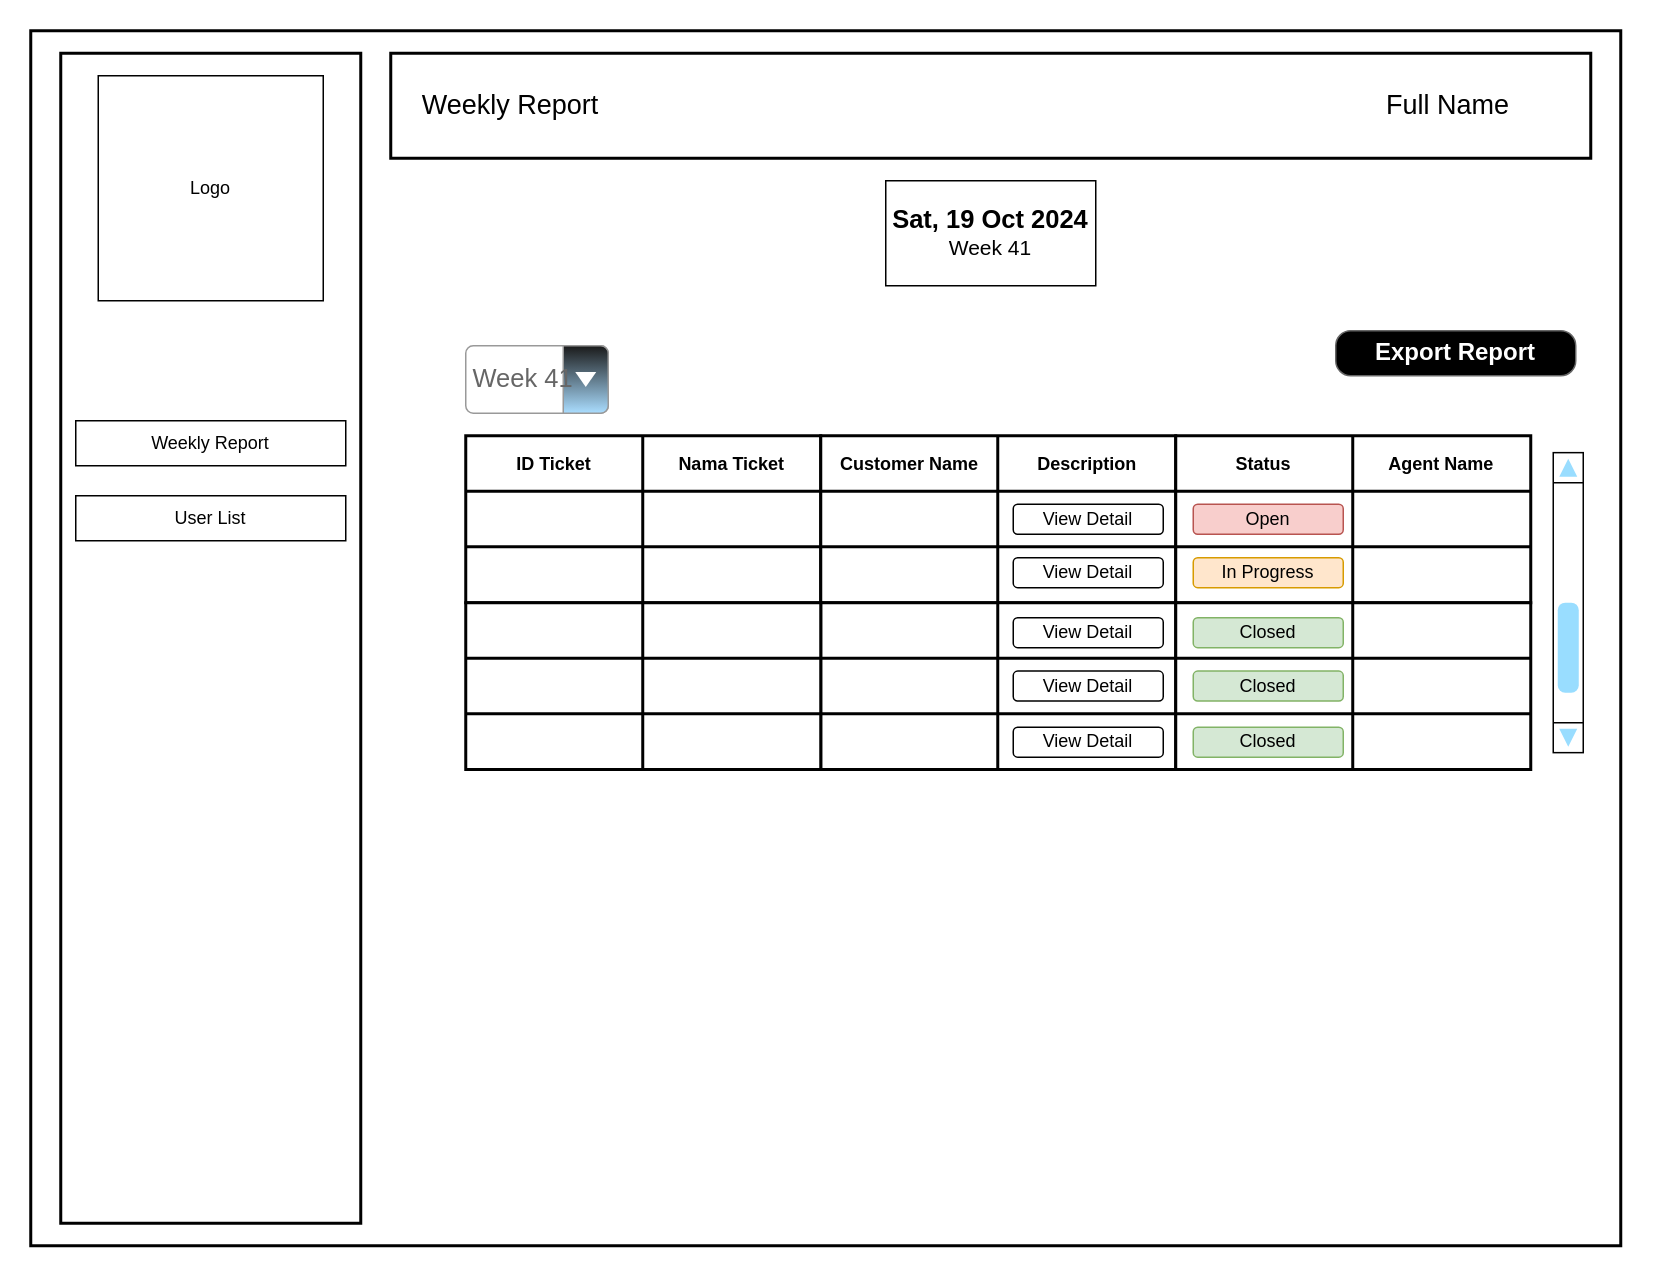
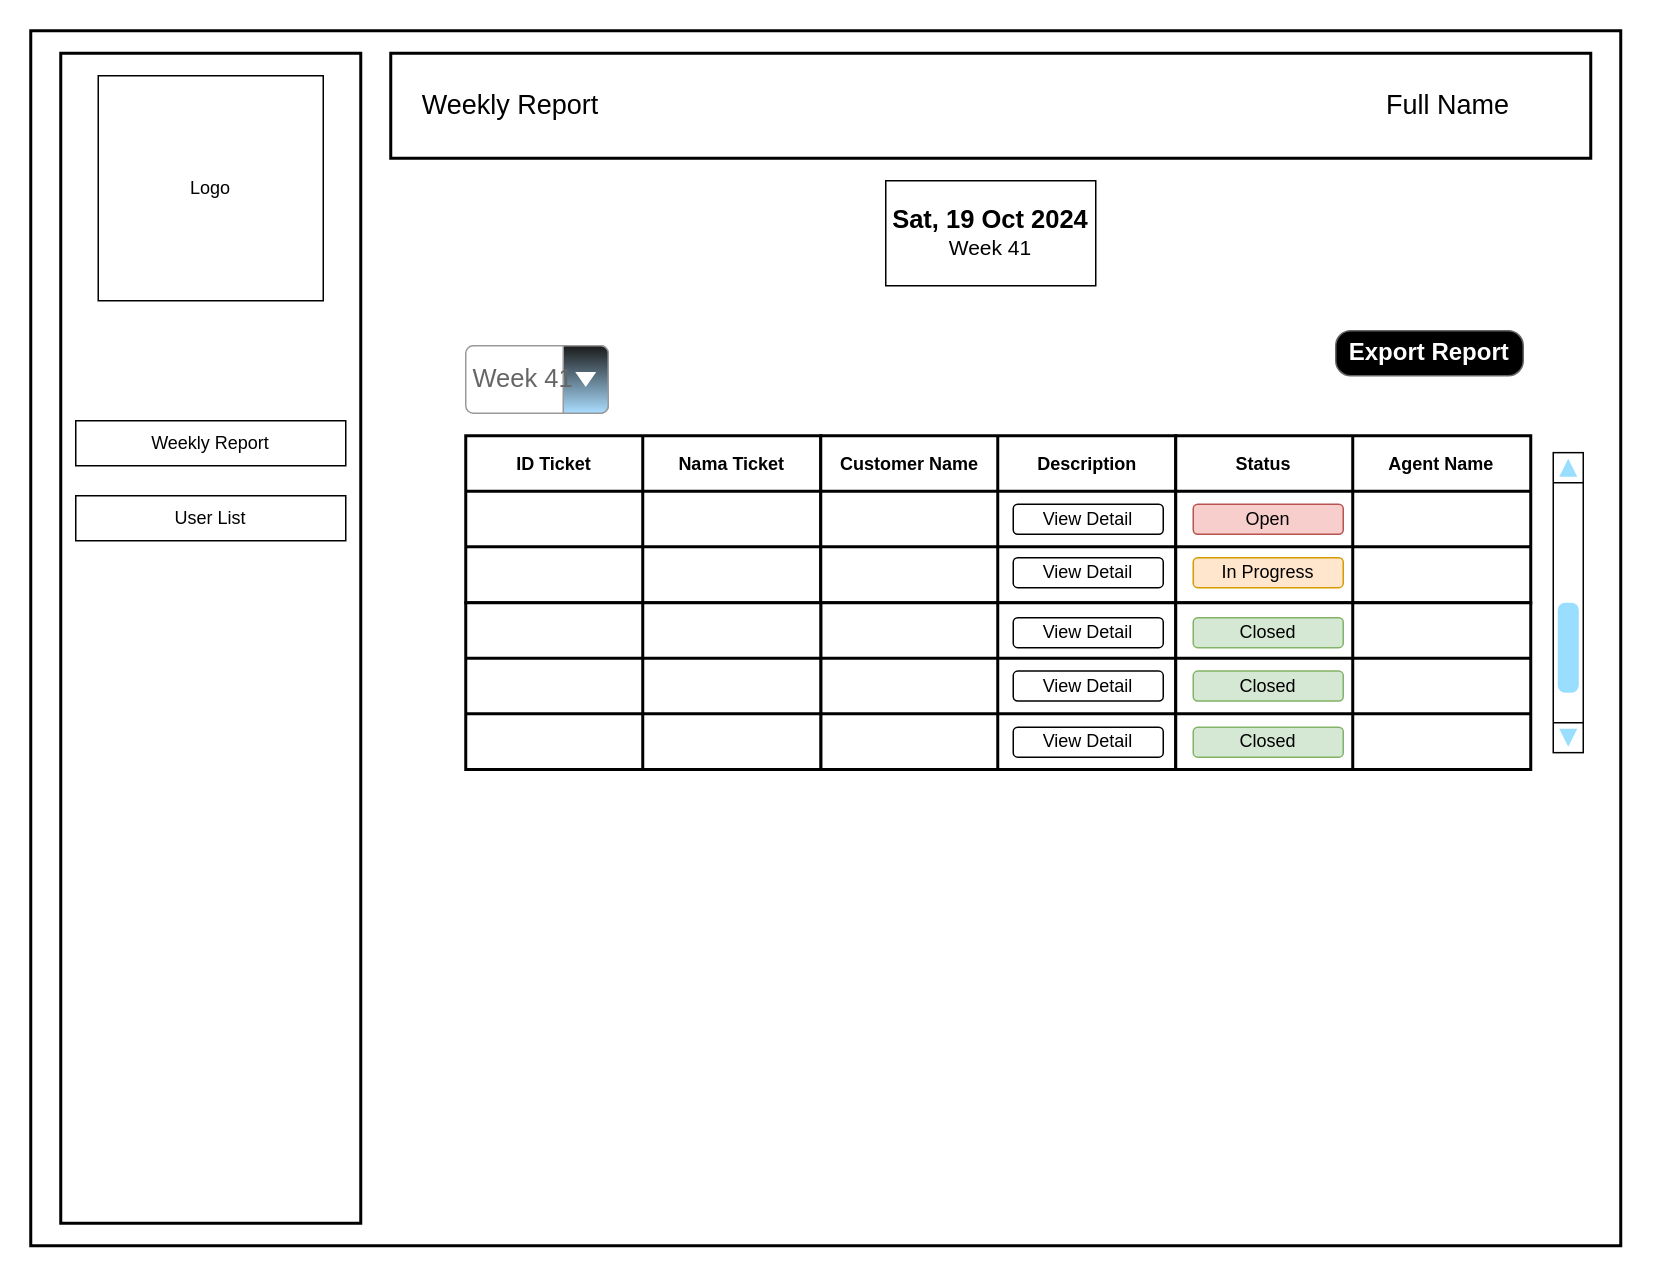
(1456, 353) -> (1430, 353)
